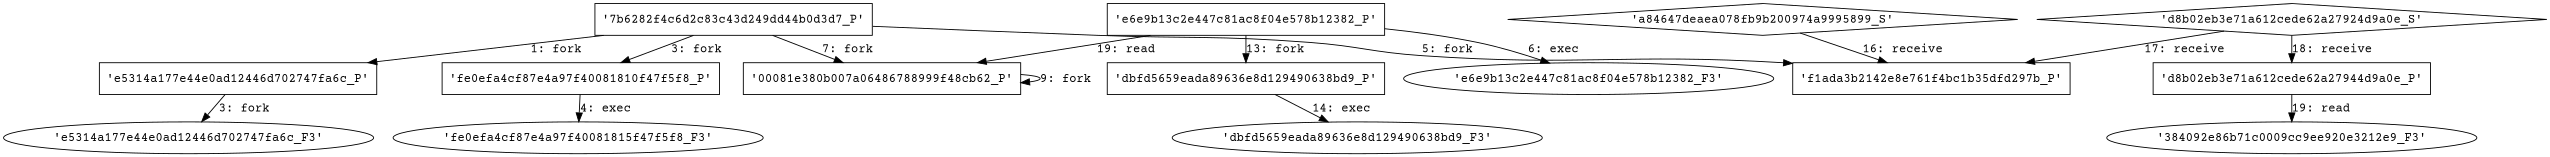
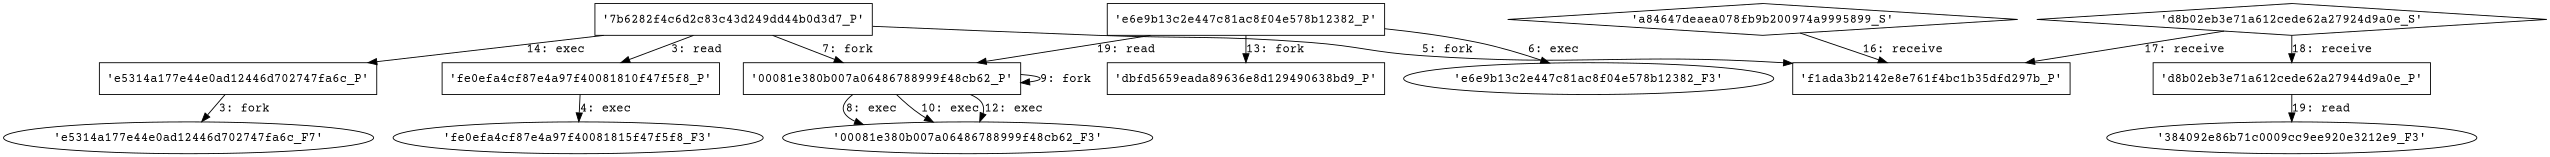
(556, 49) -> (556, 49)
(697, 49) -> (697, 49)
(189, 138) -> (189, 138)
none -> (968, 138)
(1357, 138) -> none
